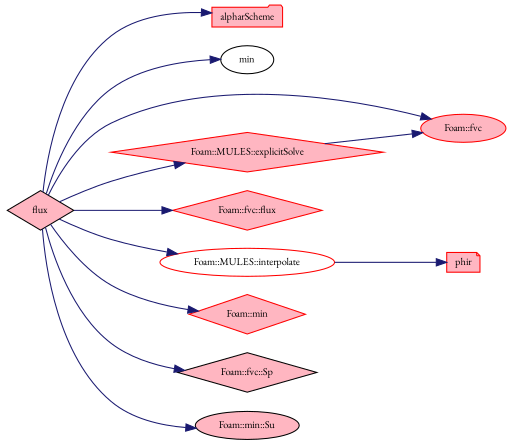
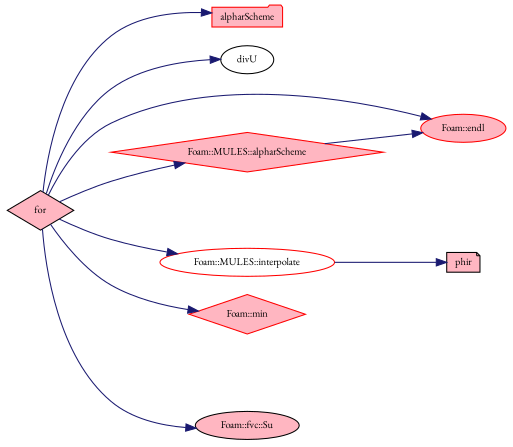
(247, 60) -> (247, 60)
(463, 128) -> (463, 128)
(247, 152) -> (247, 152)
(41, 210) -> (41, 210)
(247, 210) -> none
(463, 262) -> (463, 262)
(247, 372) -> none
(247, 425) -> (247, 425)
